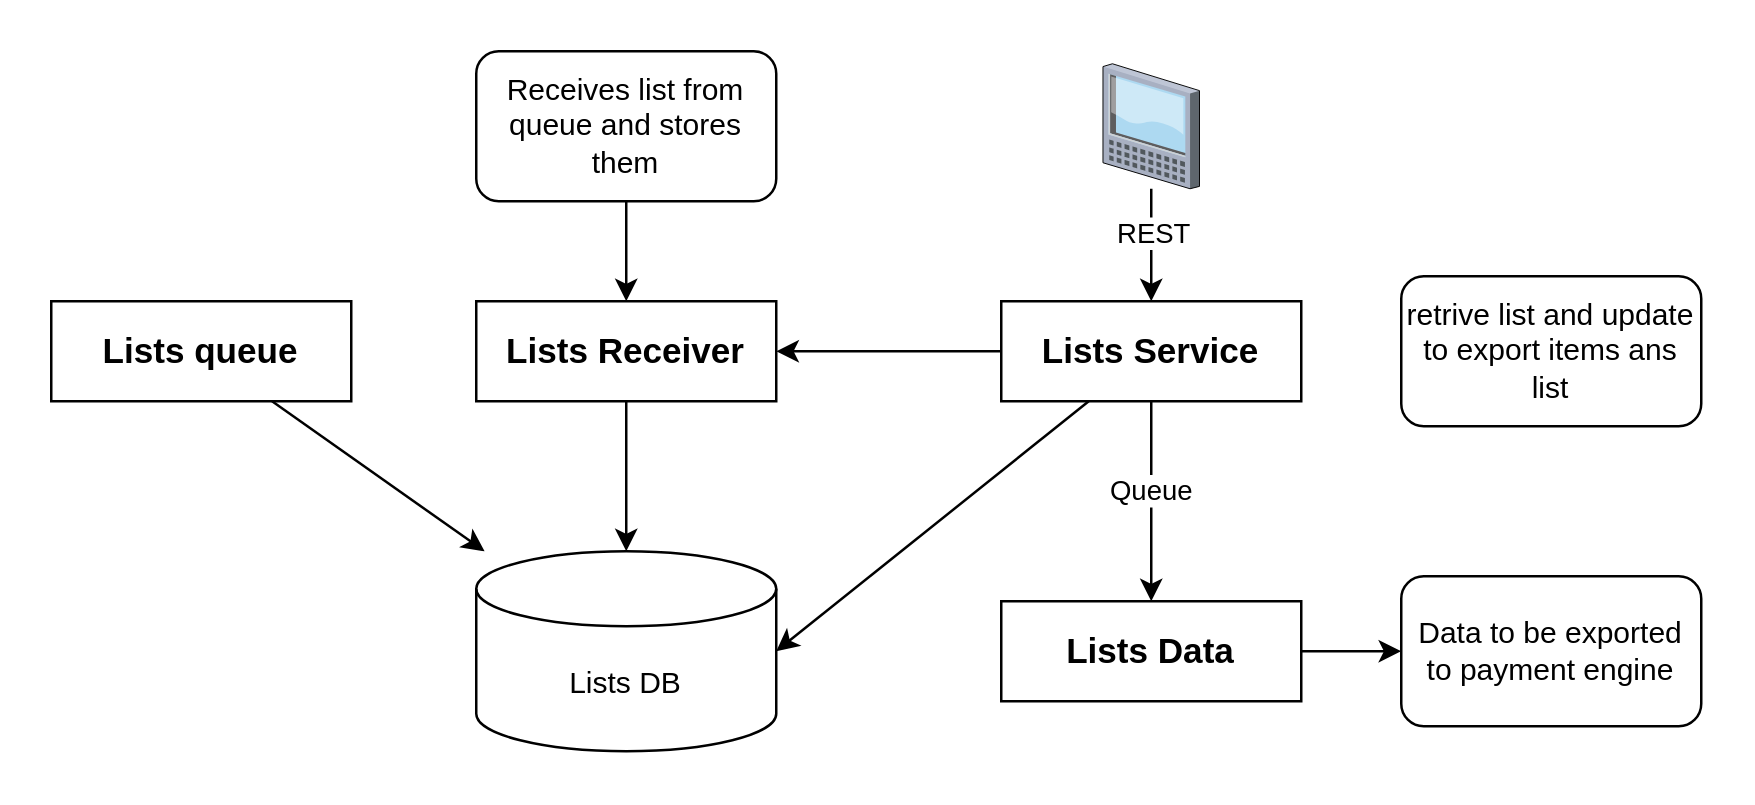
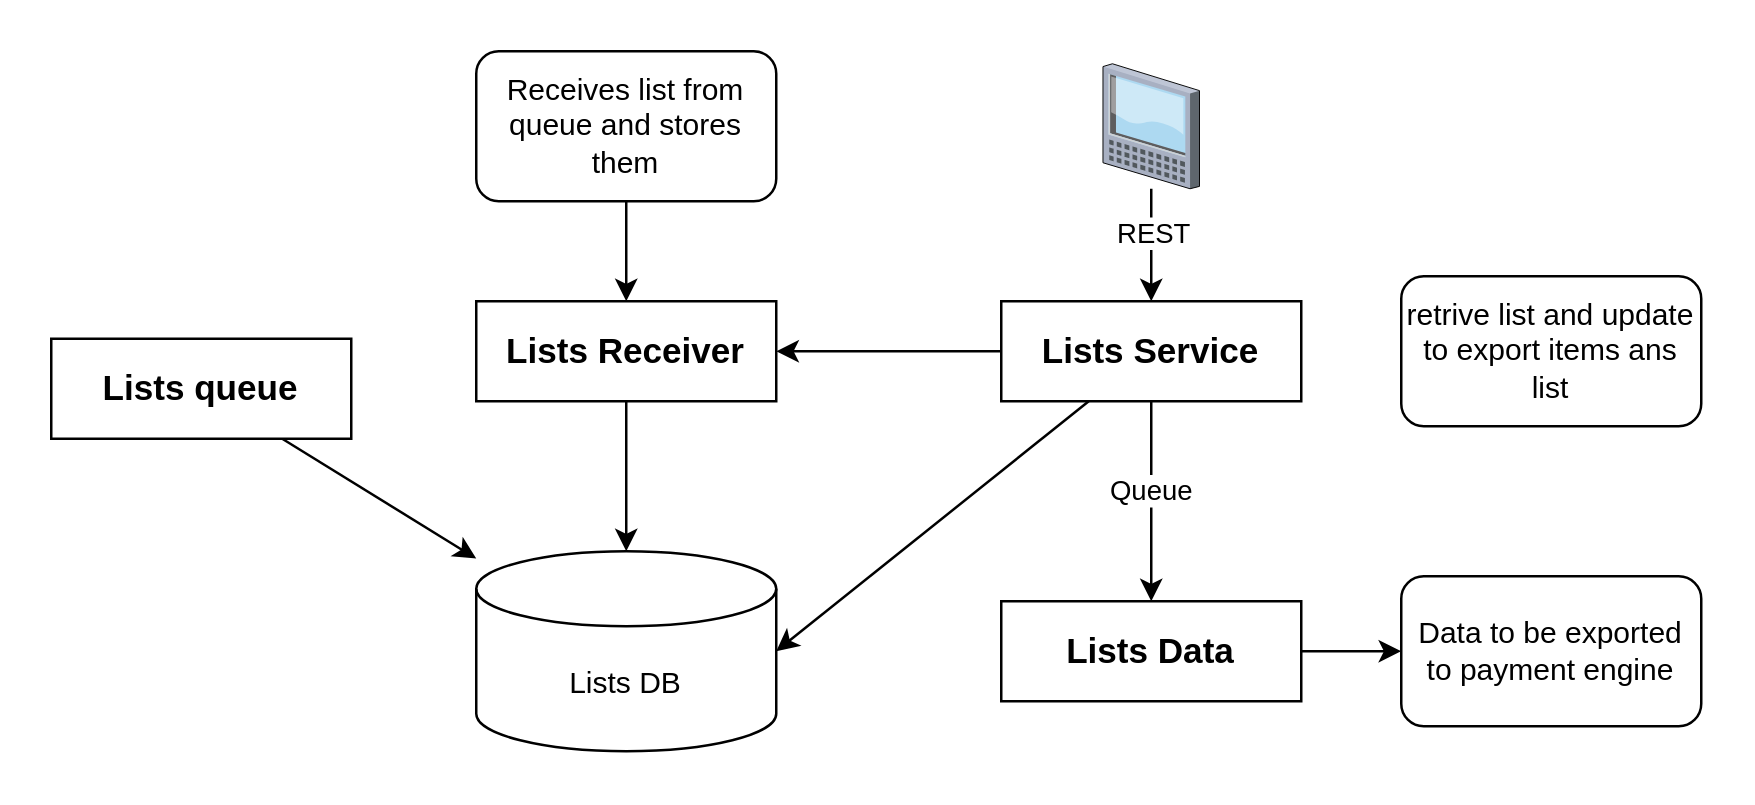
(201, 351) -> (201, 389)
